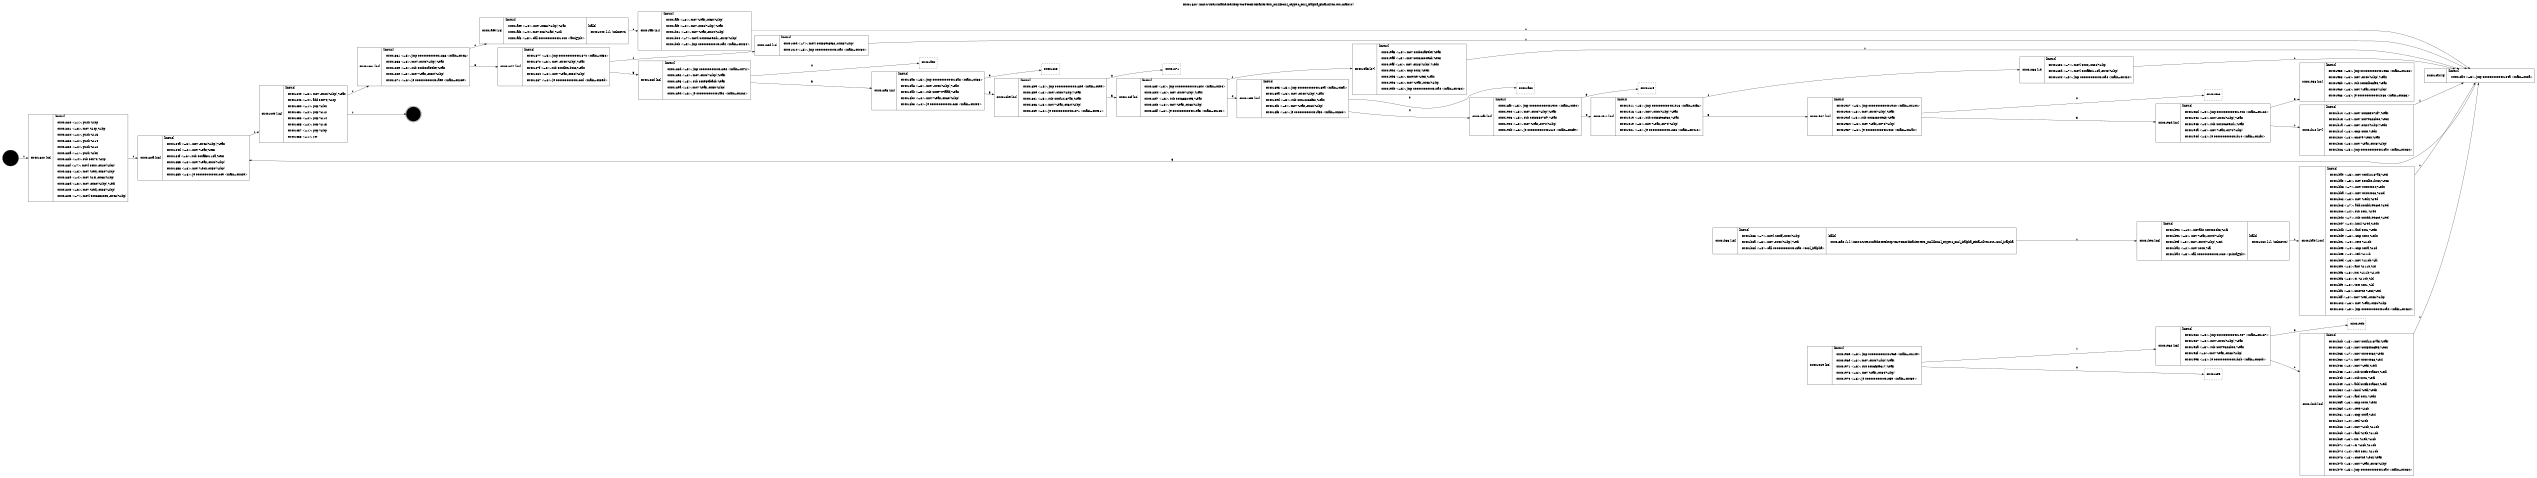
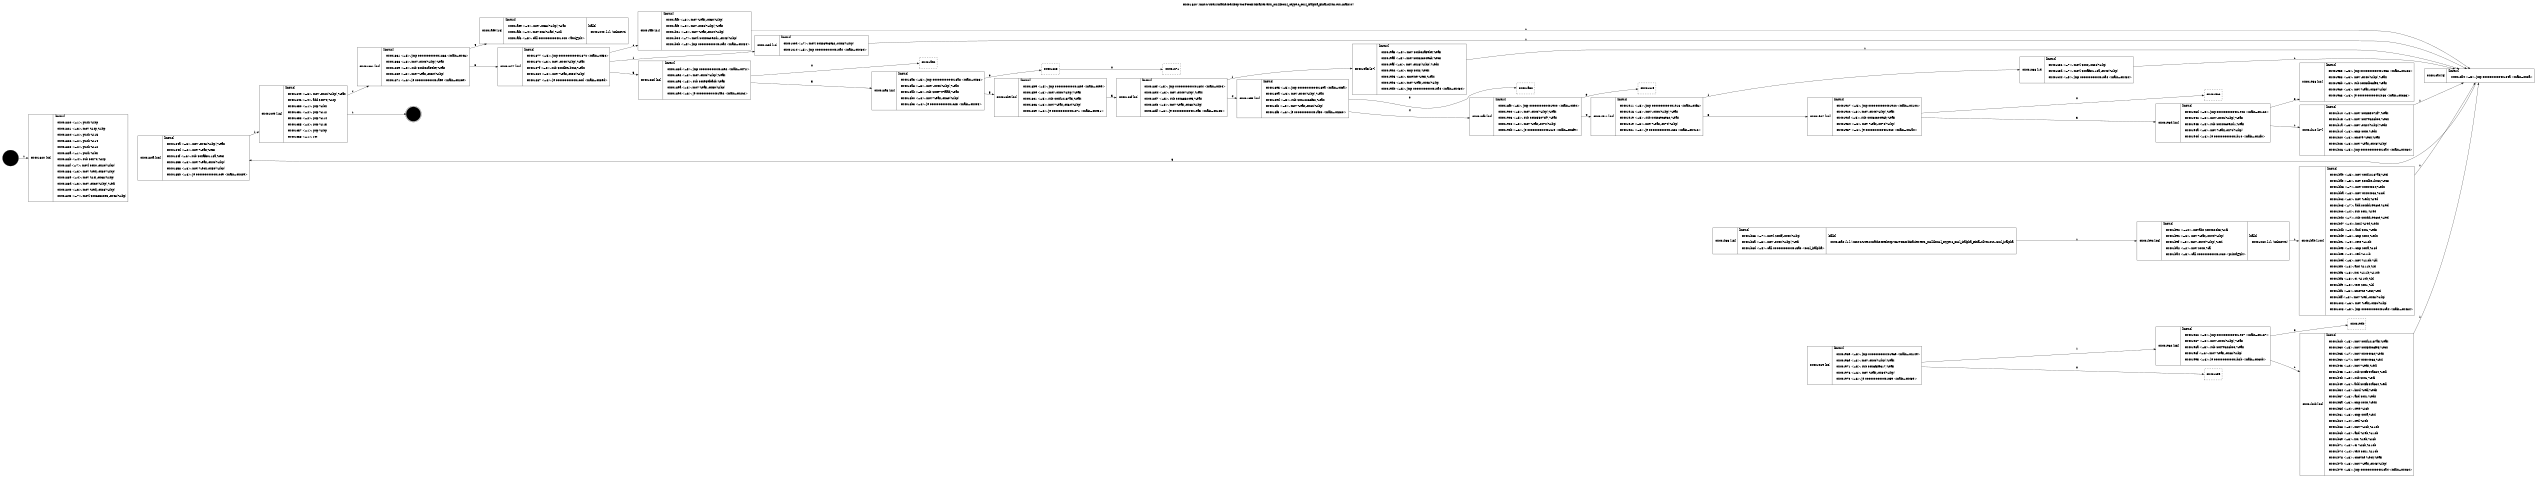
(632, 31) -> (623, 49)
(475, 45) -> (475, 45)
(1133, 73) -> (1110, 69)
(132, 158) -> none
